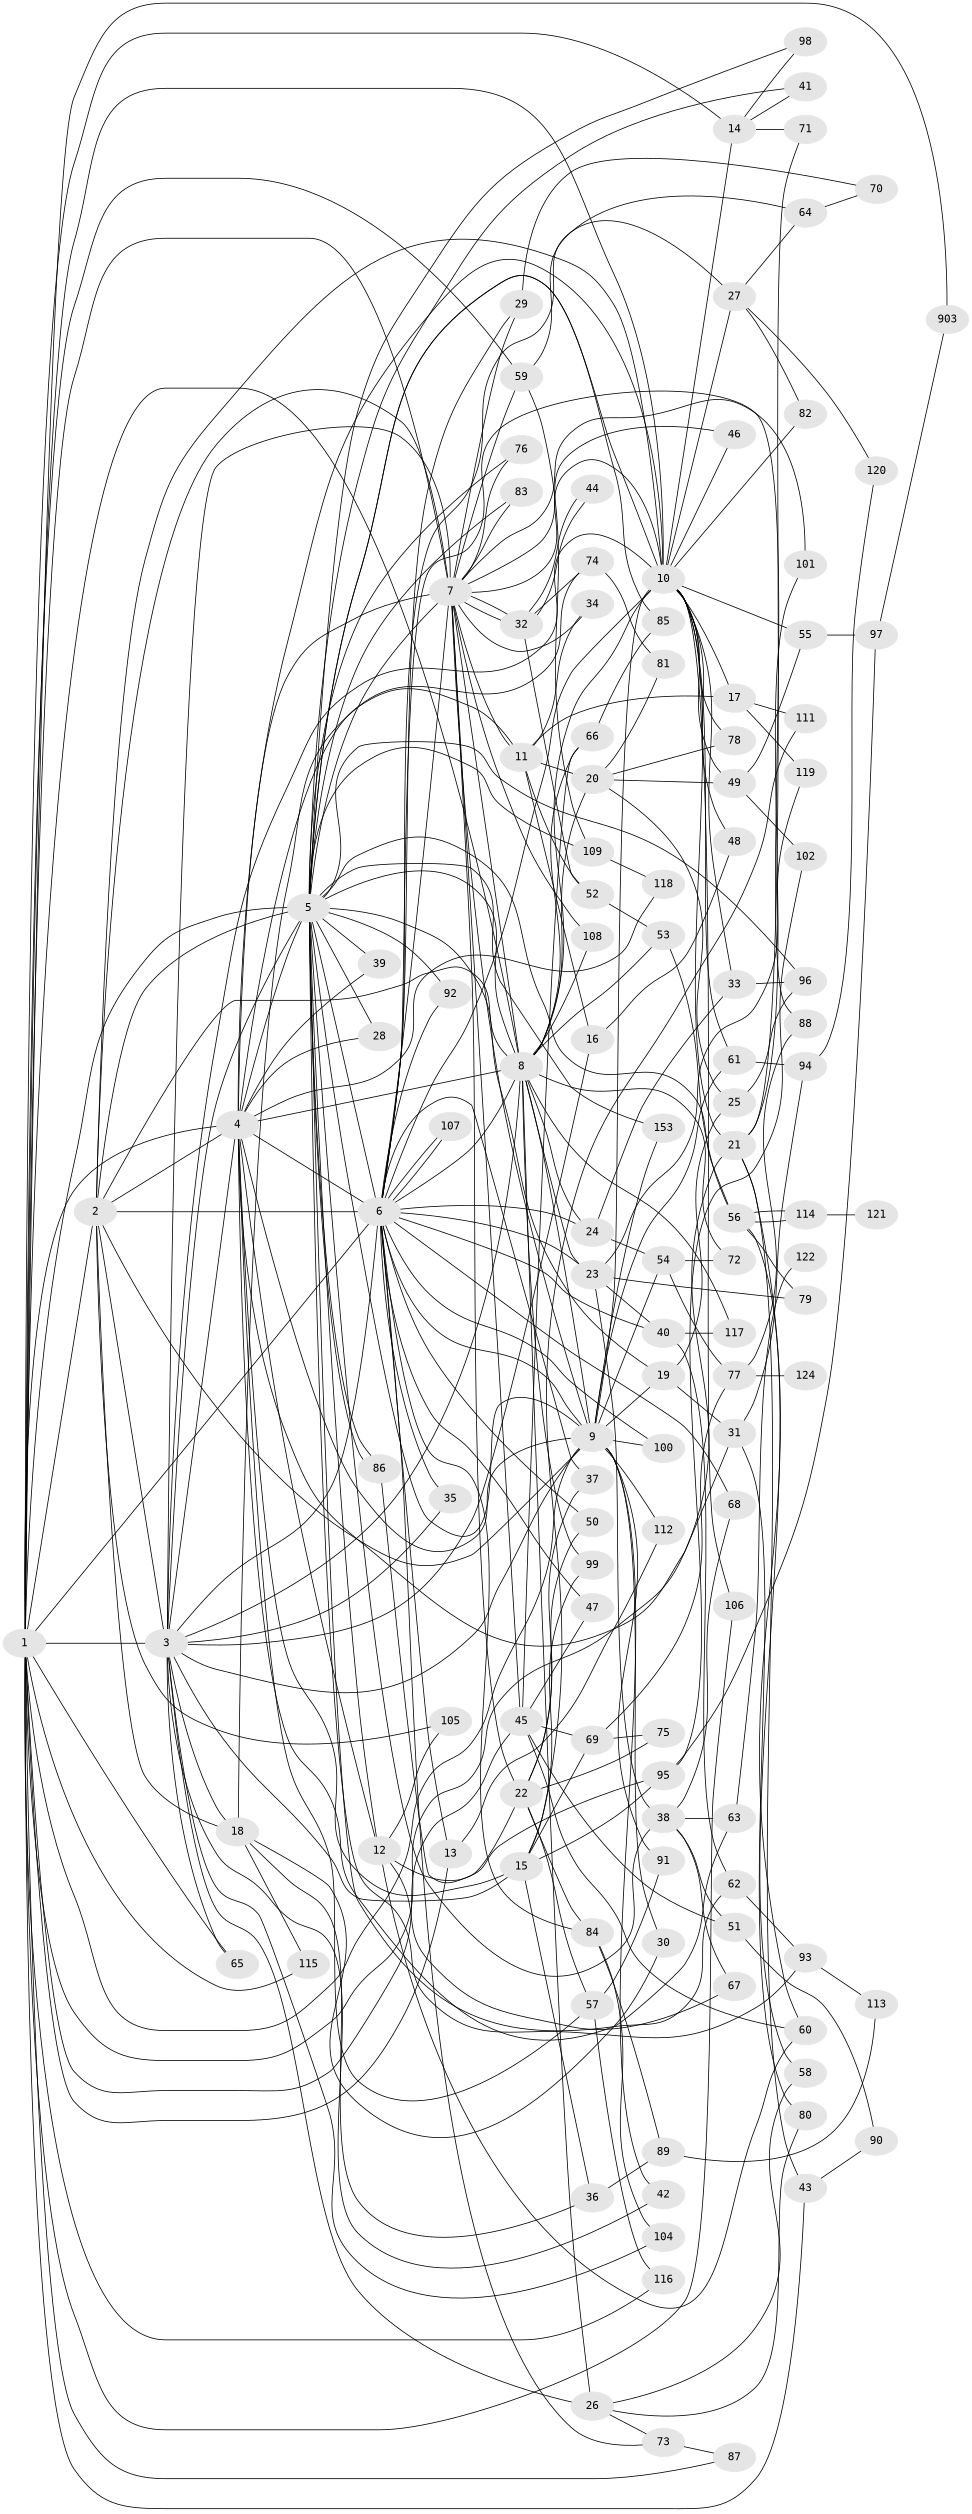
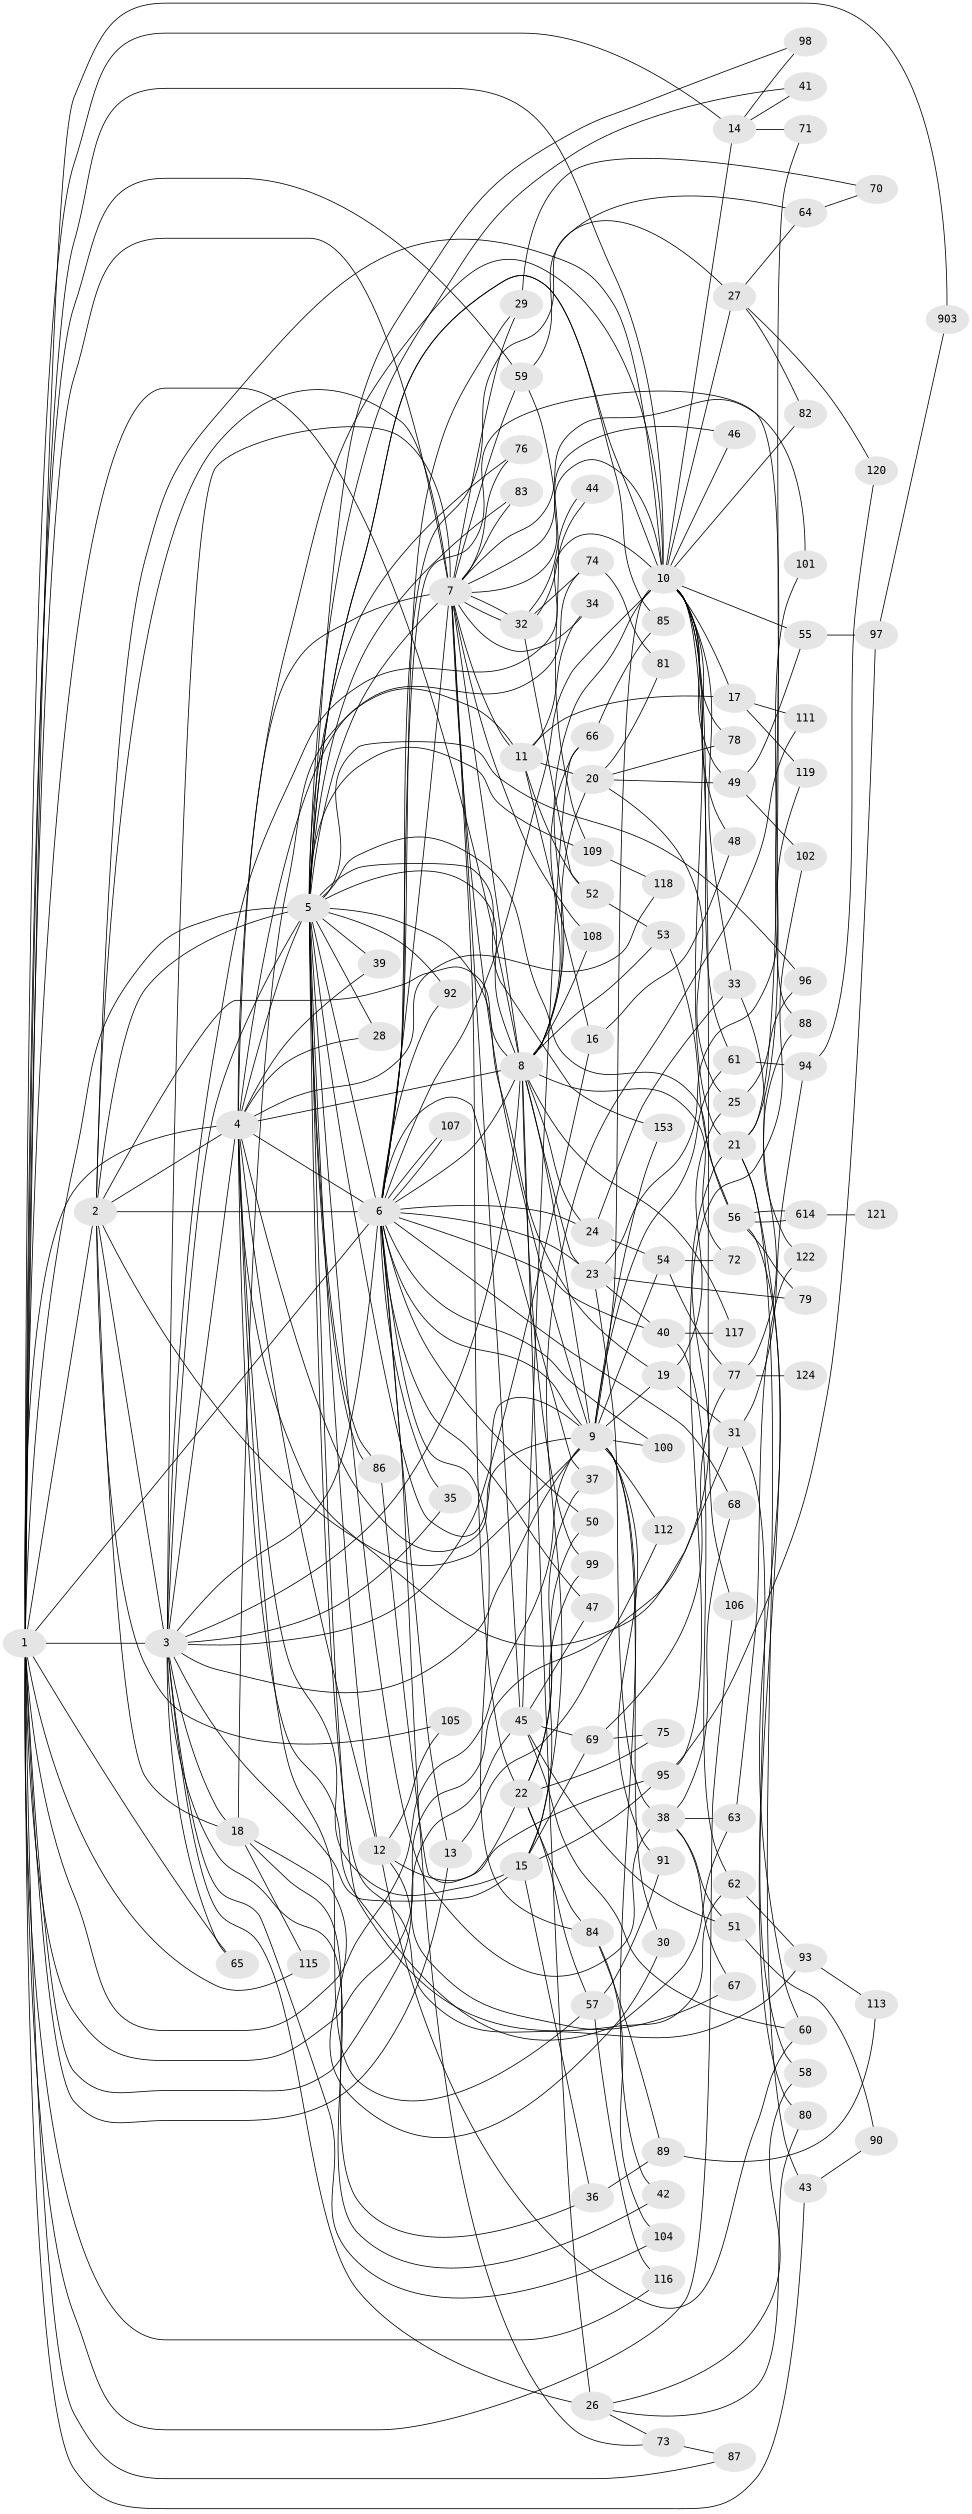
(770, 983) -> (764, 1124)
(805, 1215) -> (805, 1215)
